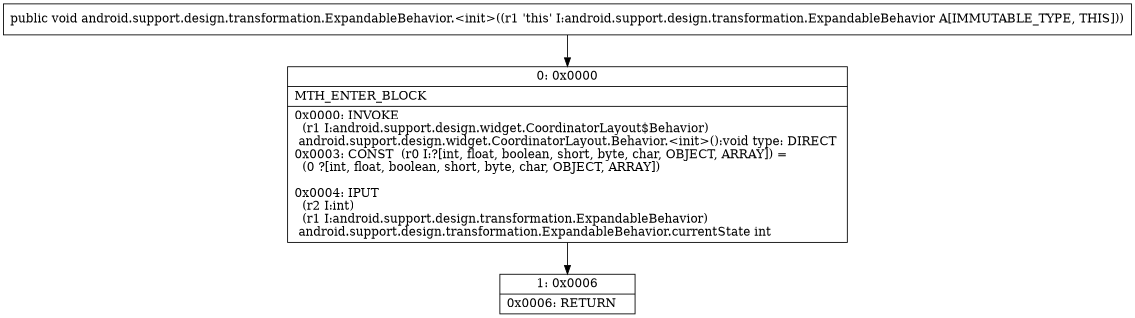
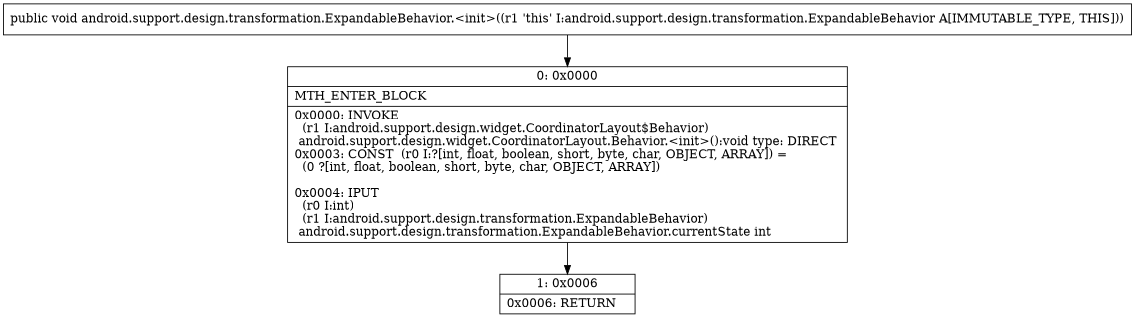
(325, 206) -> (325, 206)
